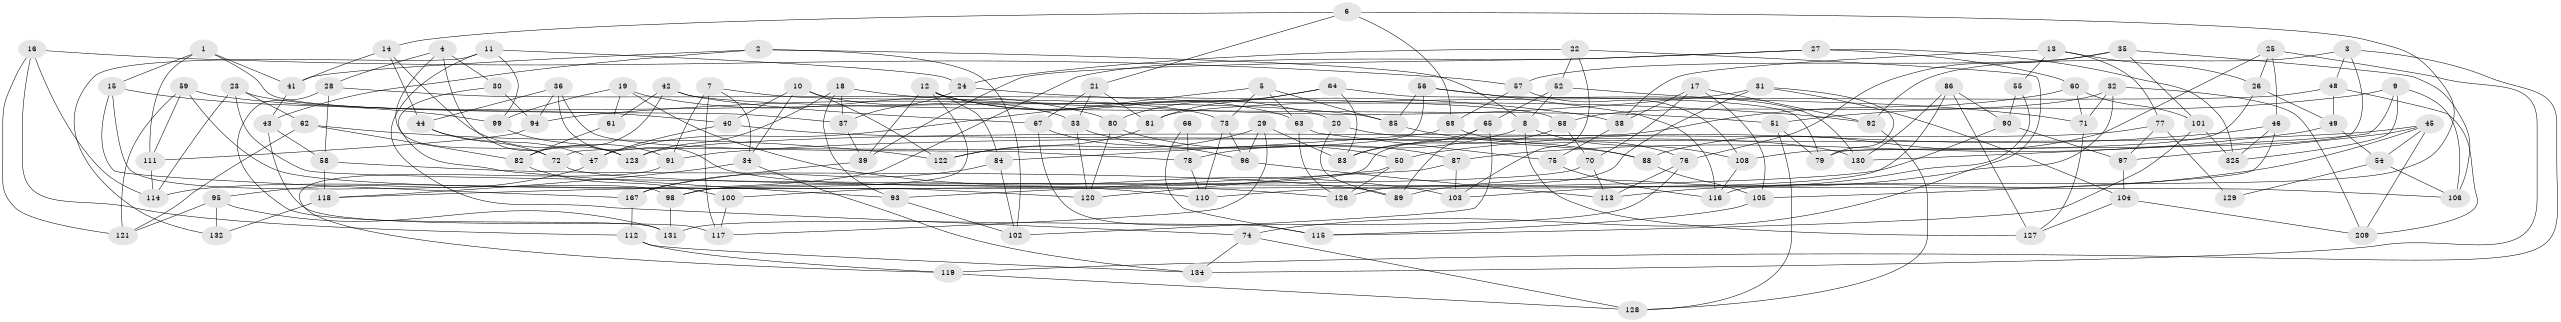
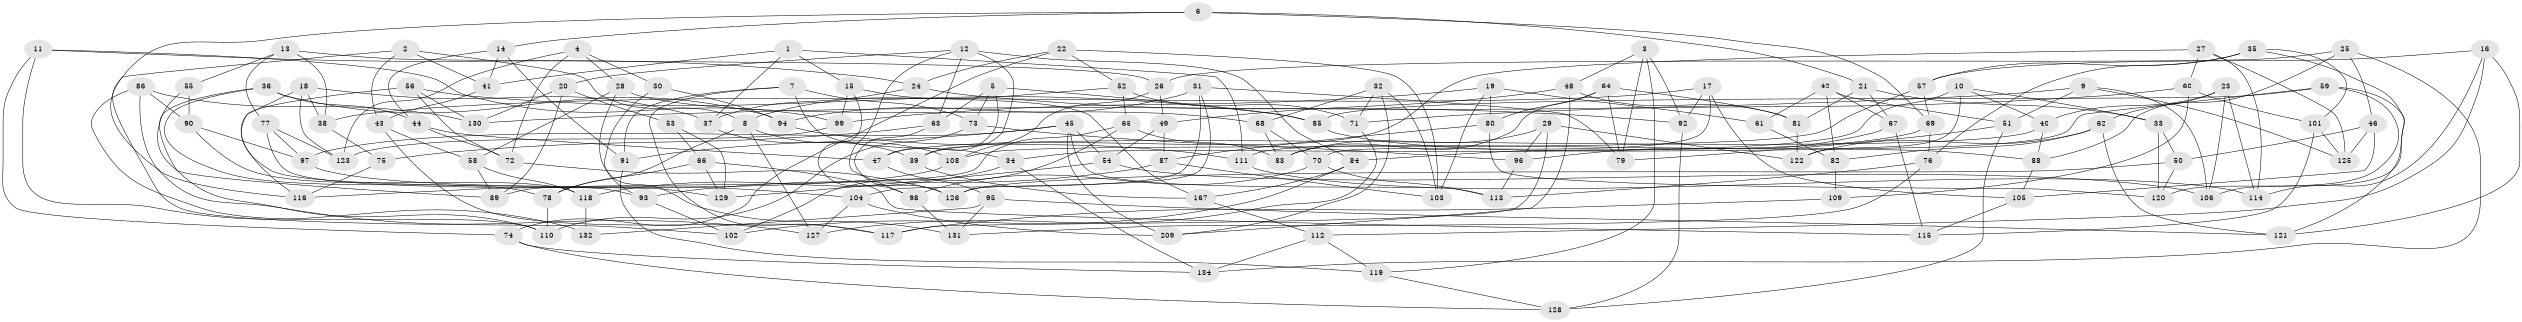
none -> (671, 124)
(2233, 161) -> (2345, 161)
none -> (712, 179)
(729, 198) -> (1835, 198)
